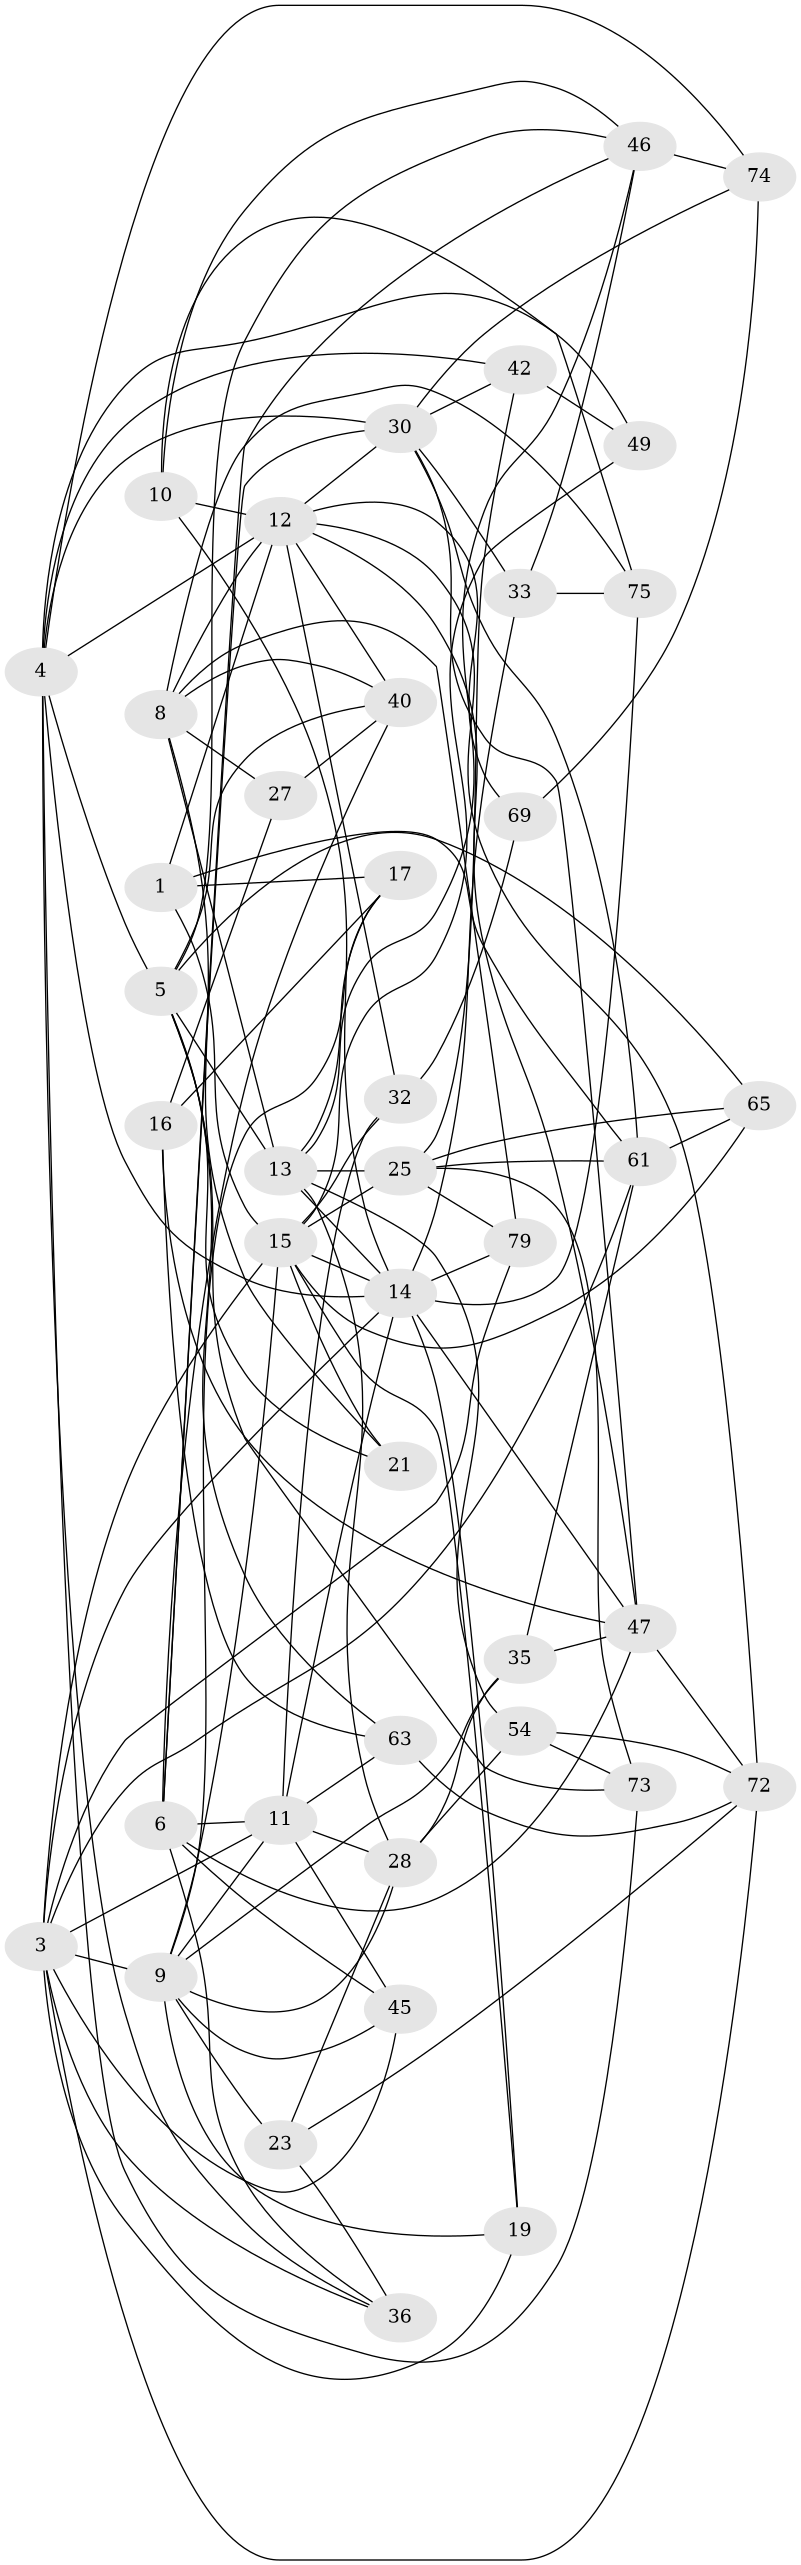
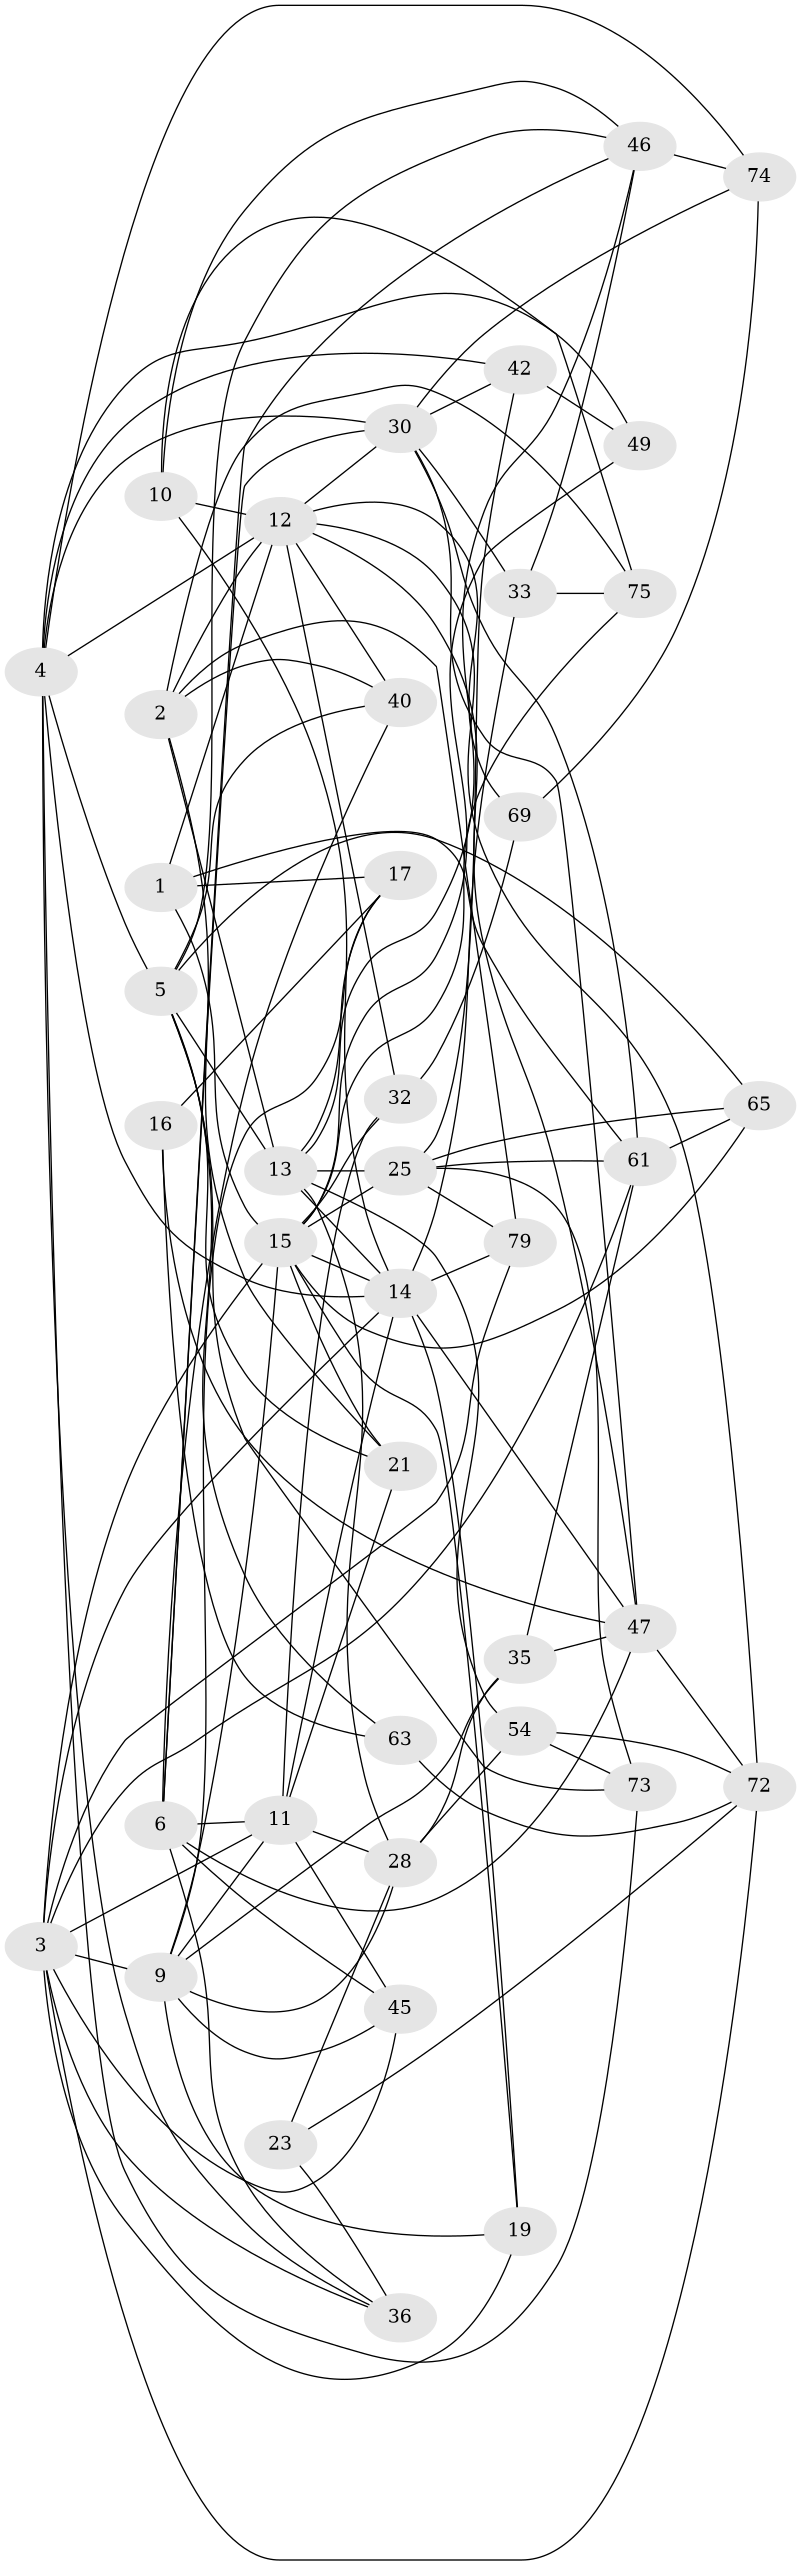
(161, 715) -> (161, 715)
(281, 796) -> none
(606, 1034) -> (461, 938)
(341, 1780) -> (333, 1666)
(219, 2066) -> none
